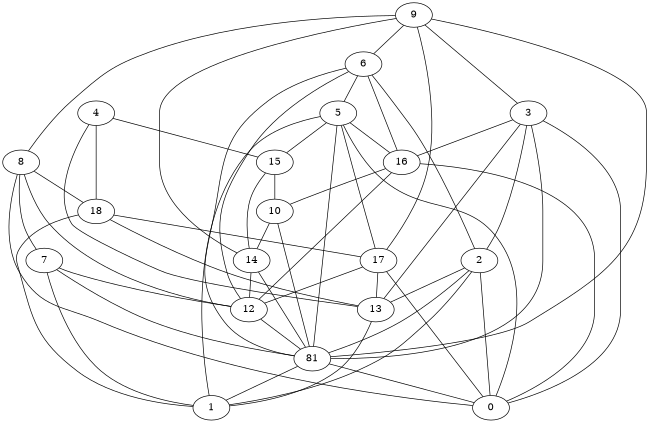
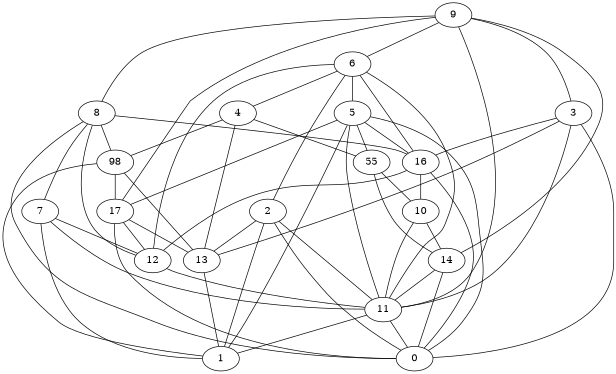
none -> (295, 89)
none -> (261, 132)
(275, 162) -> (372, 162)
(512, 189) -> none
(96, 211) -> (115, 162)
(250, 285) -> (431, 310)
(312, 359) -> (383, 310)
